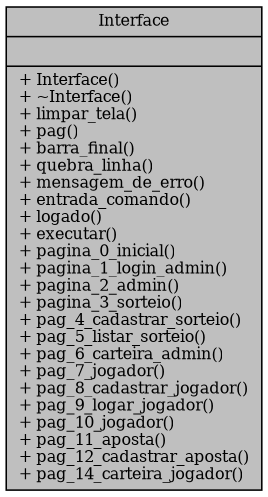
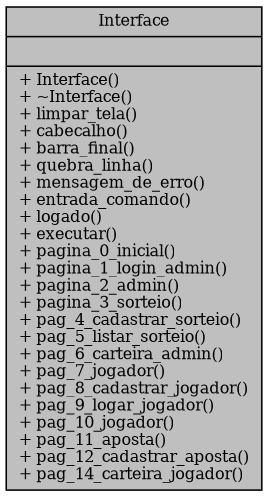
(49, 132) -> (73, 132)
